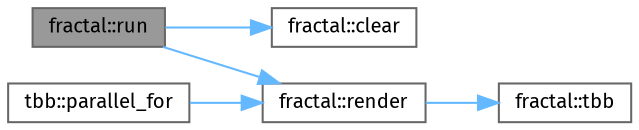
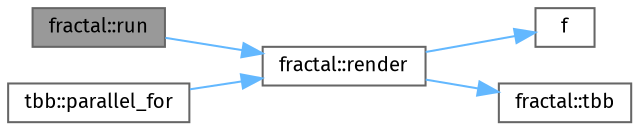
(344, 27) -> none
none -> (565, 27)
